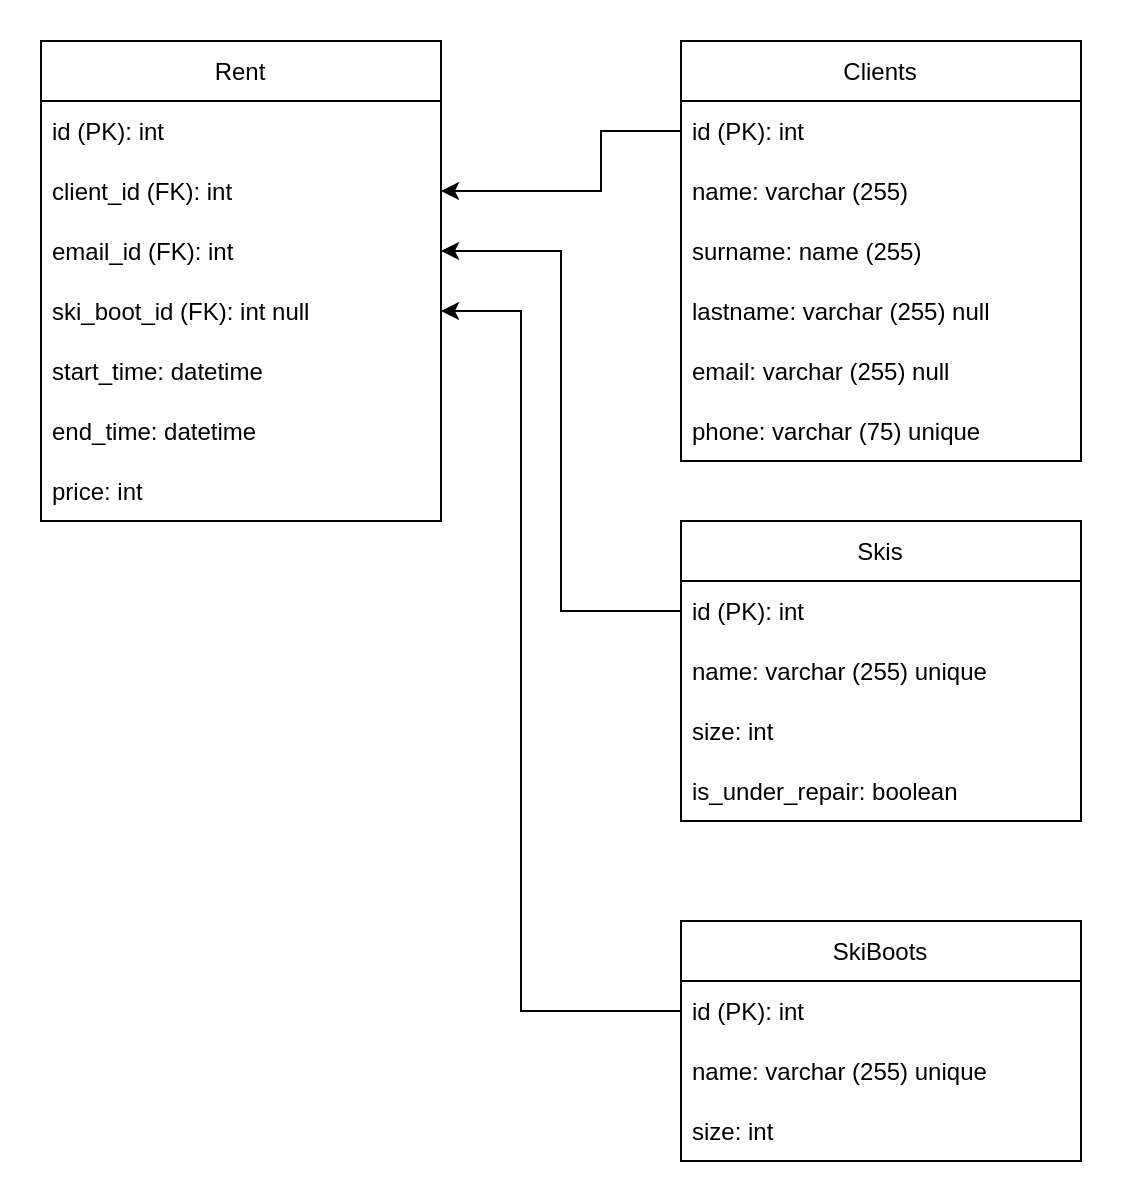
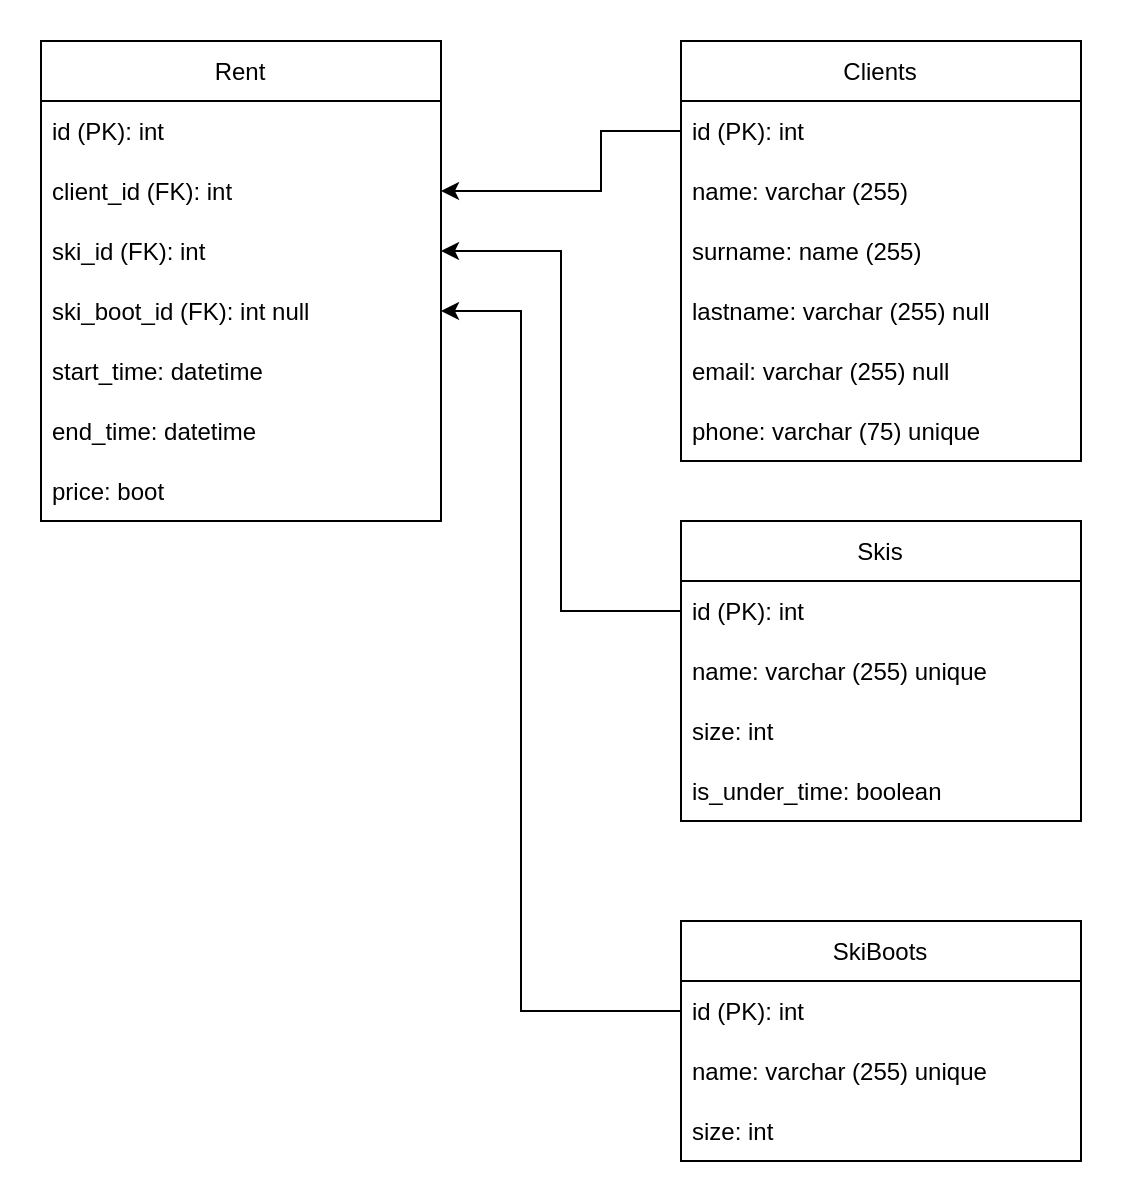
(151, 252) -> (141, 252)
(107, 492) -> (117, 492)
(838, 792) -> (824, 792)
